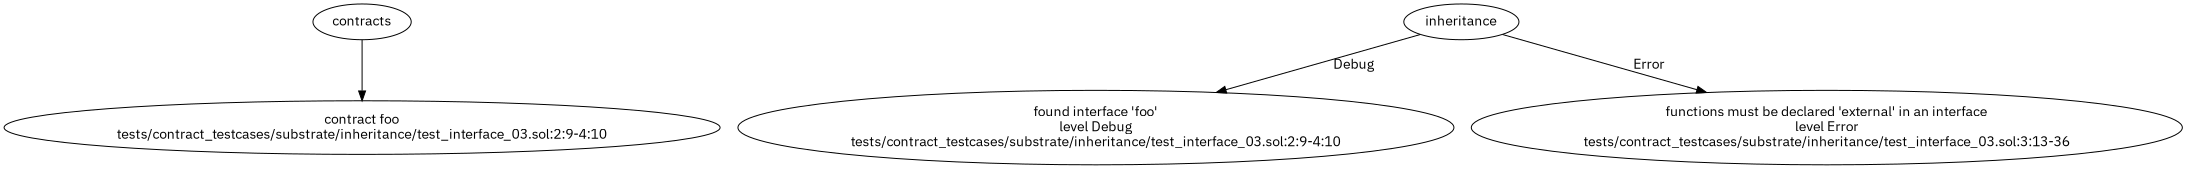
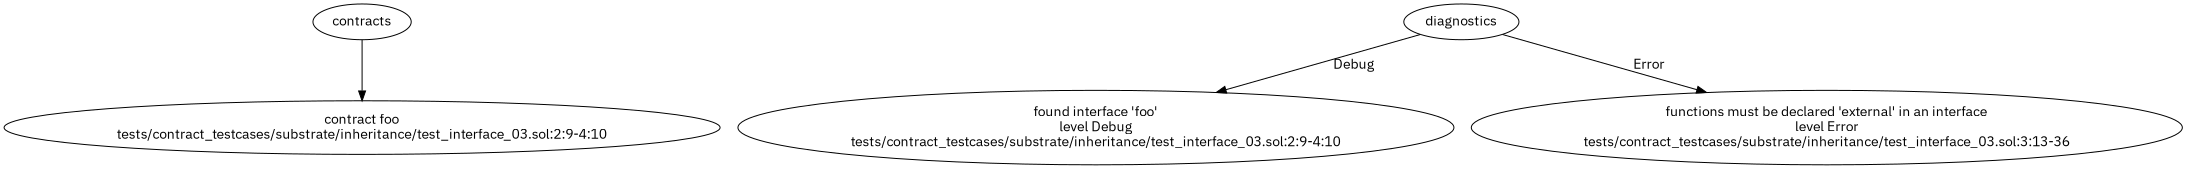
(1461, 22) -> (1461, 22)
